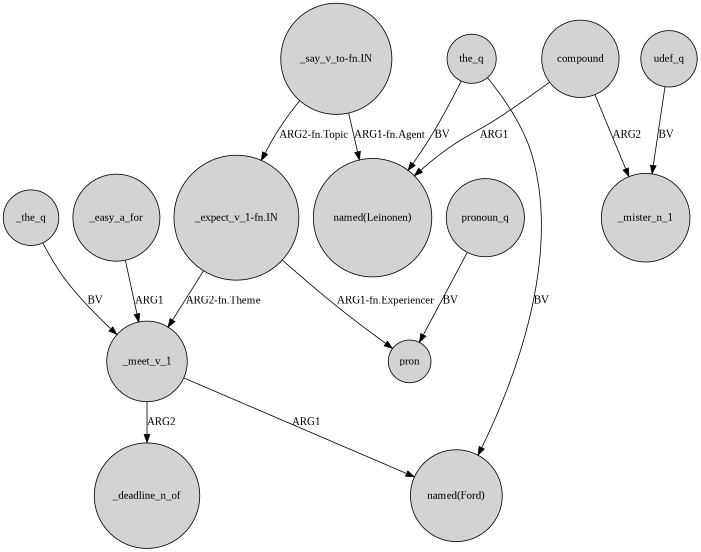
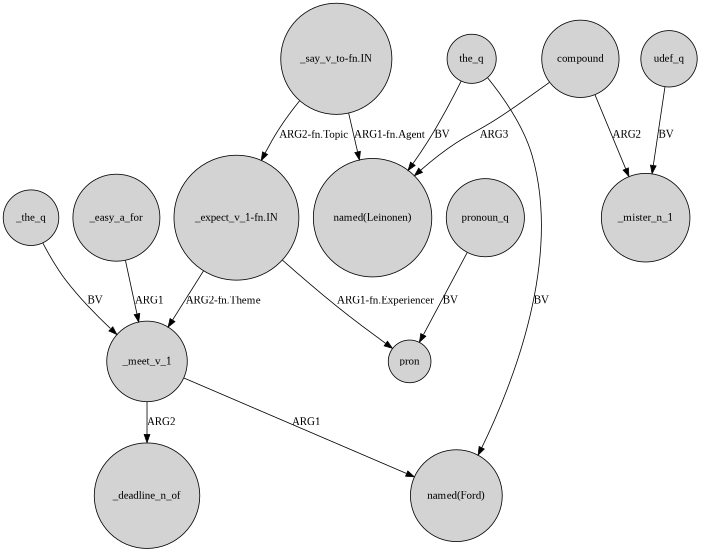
(494, 135) -> (494, 135)
